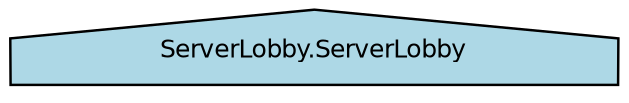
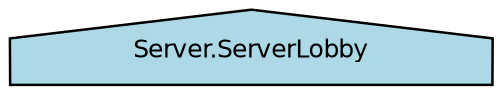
(314, 51) -> (251, 51)
